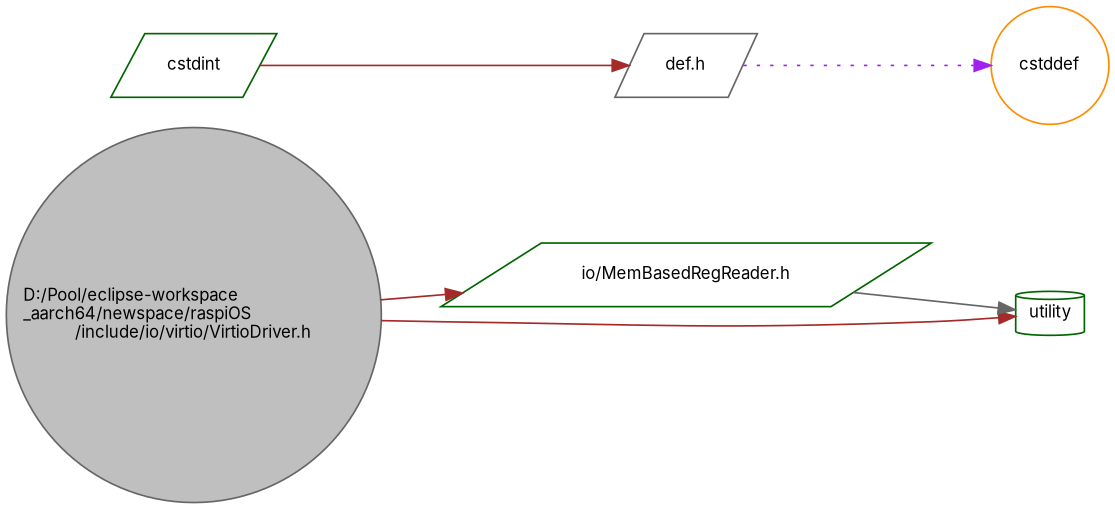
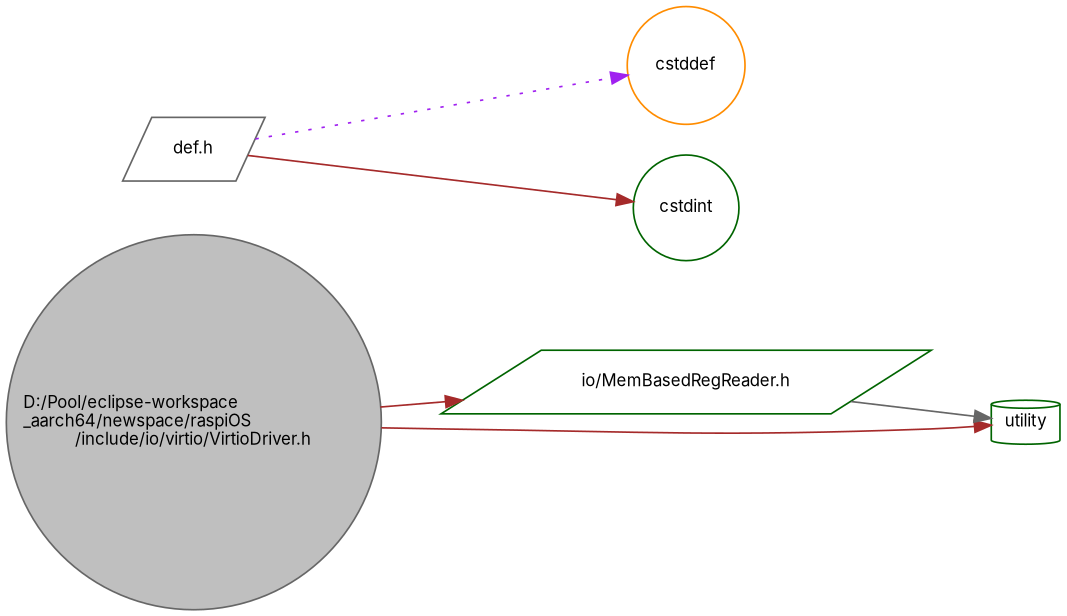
(194, 65) -> (686, 208)
(436, 65) -> (432, 178)
